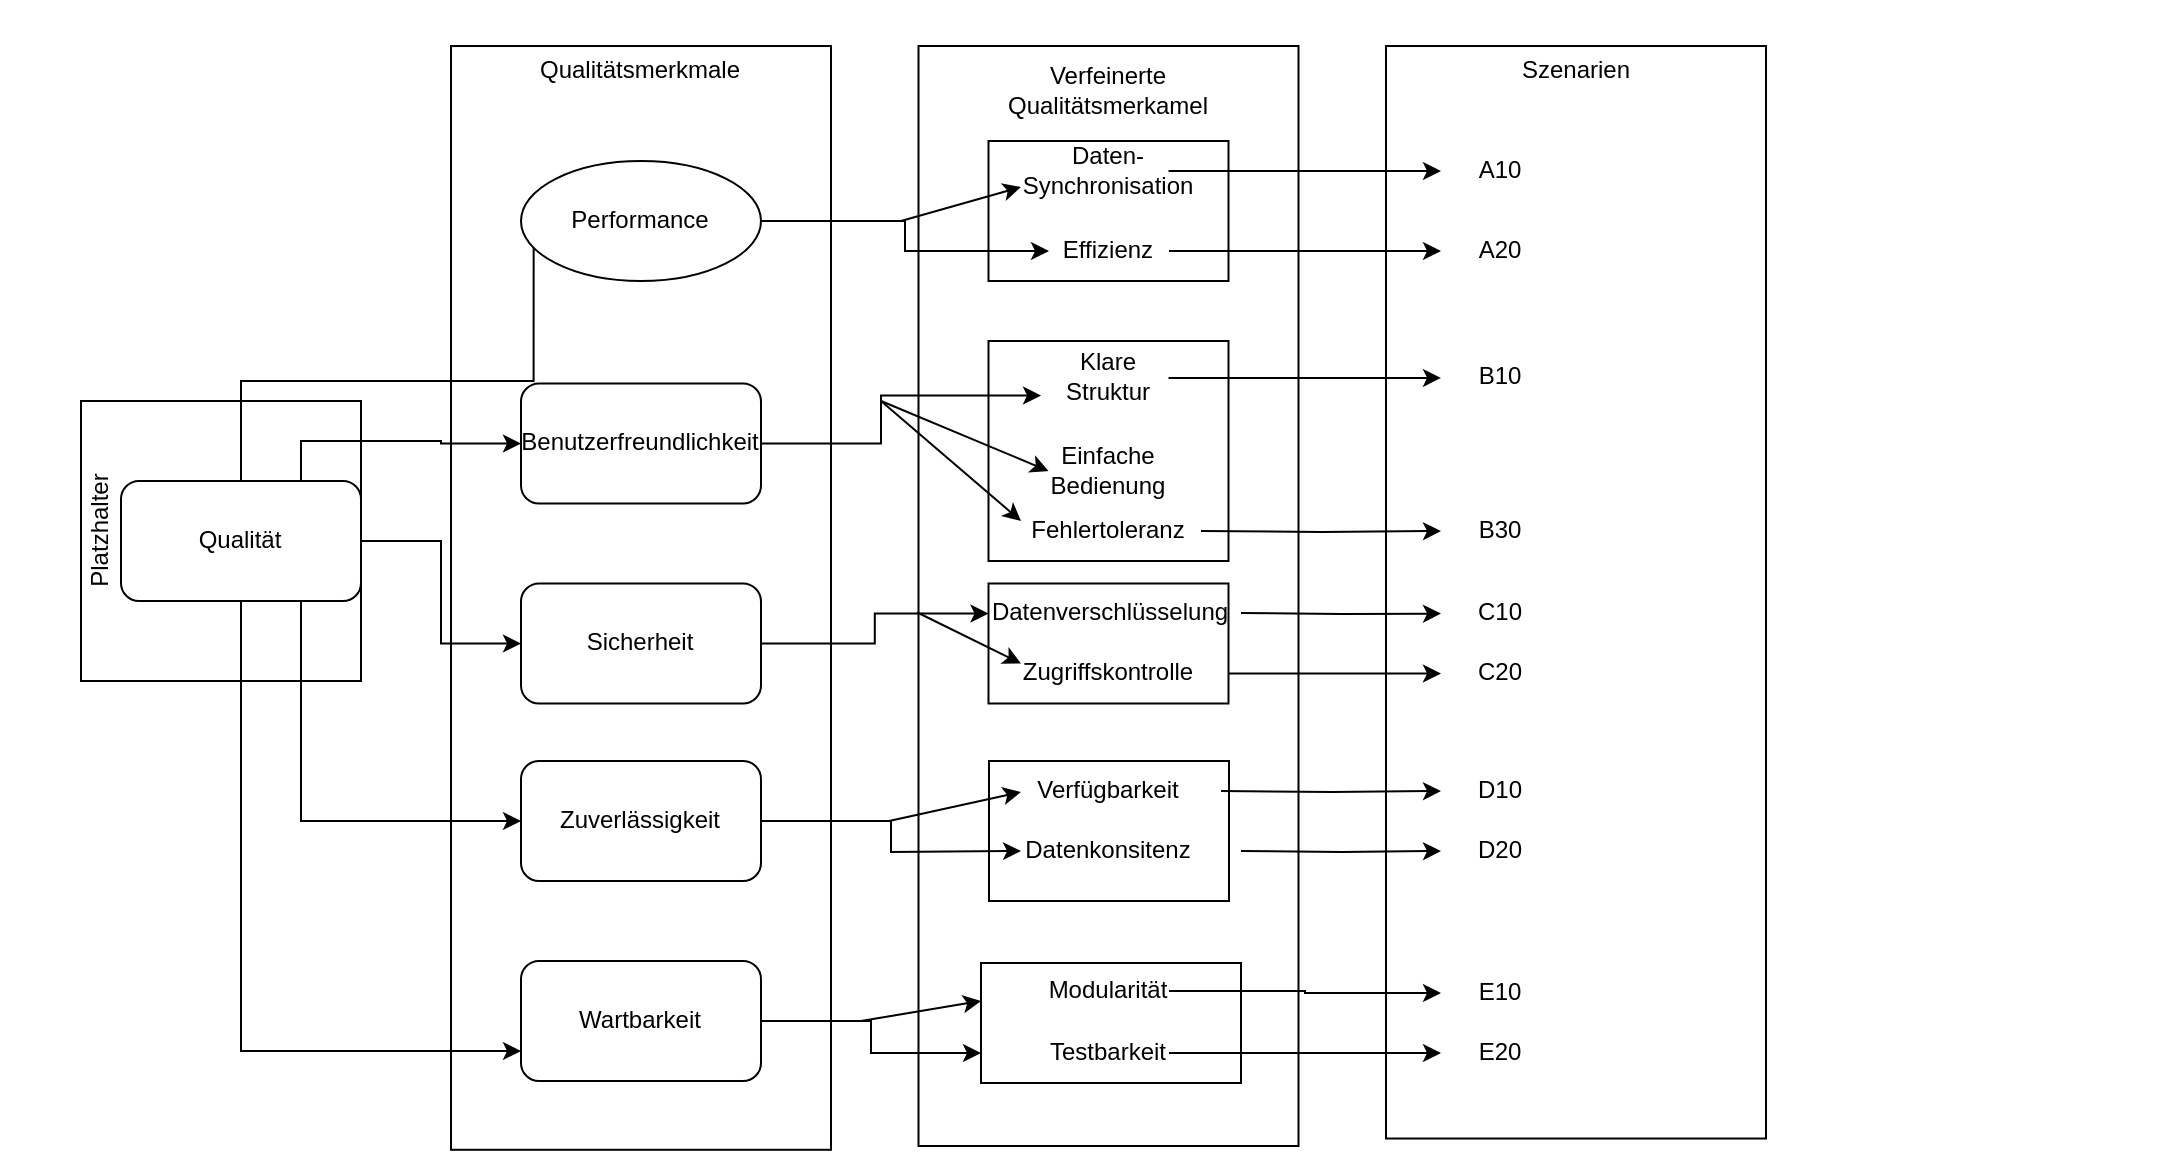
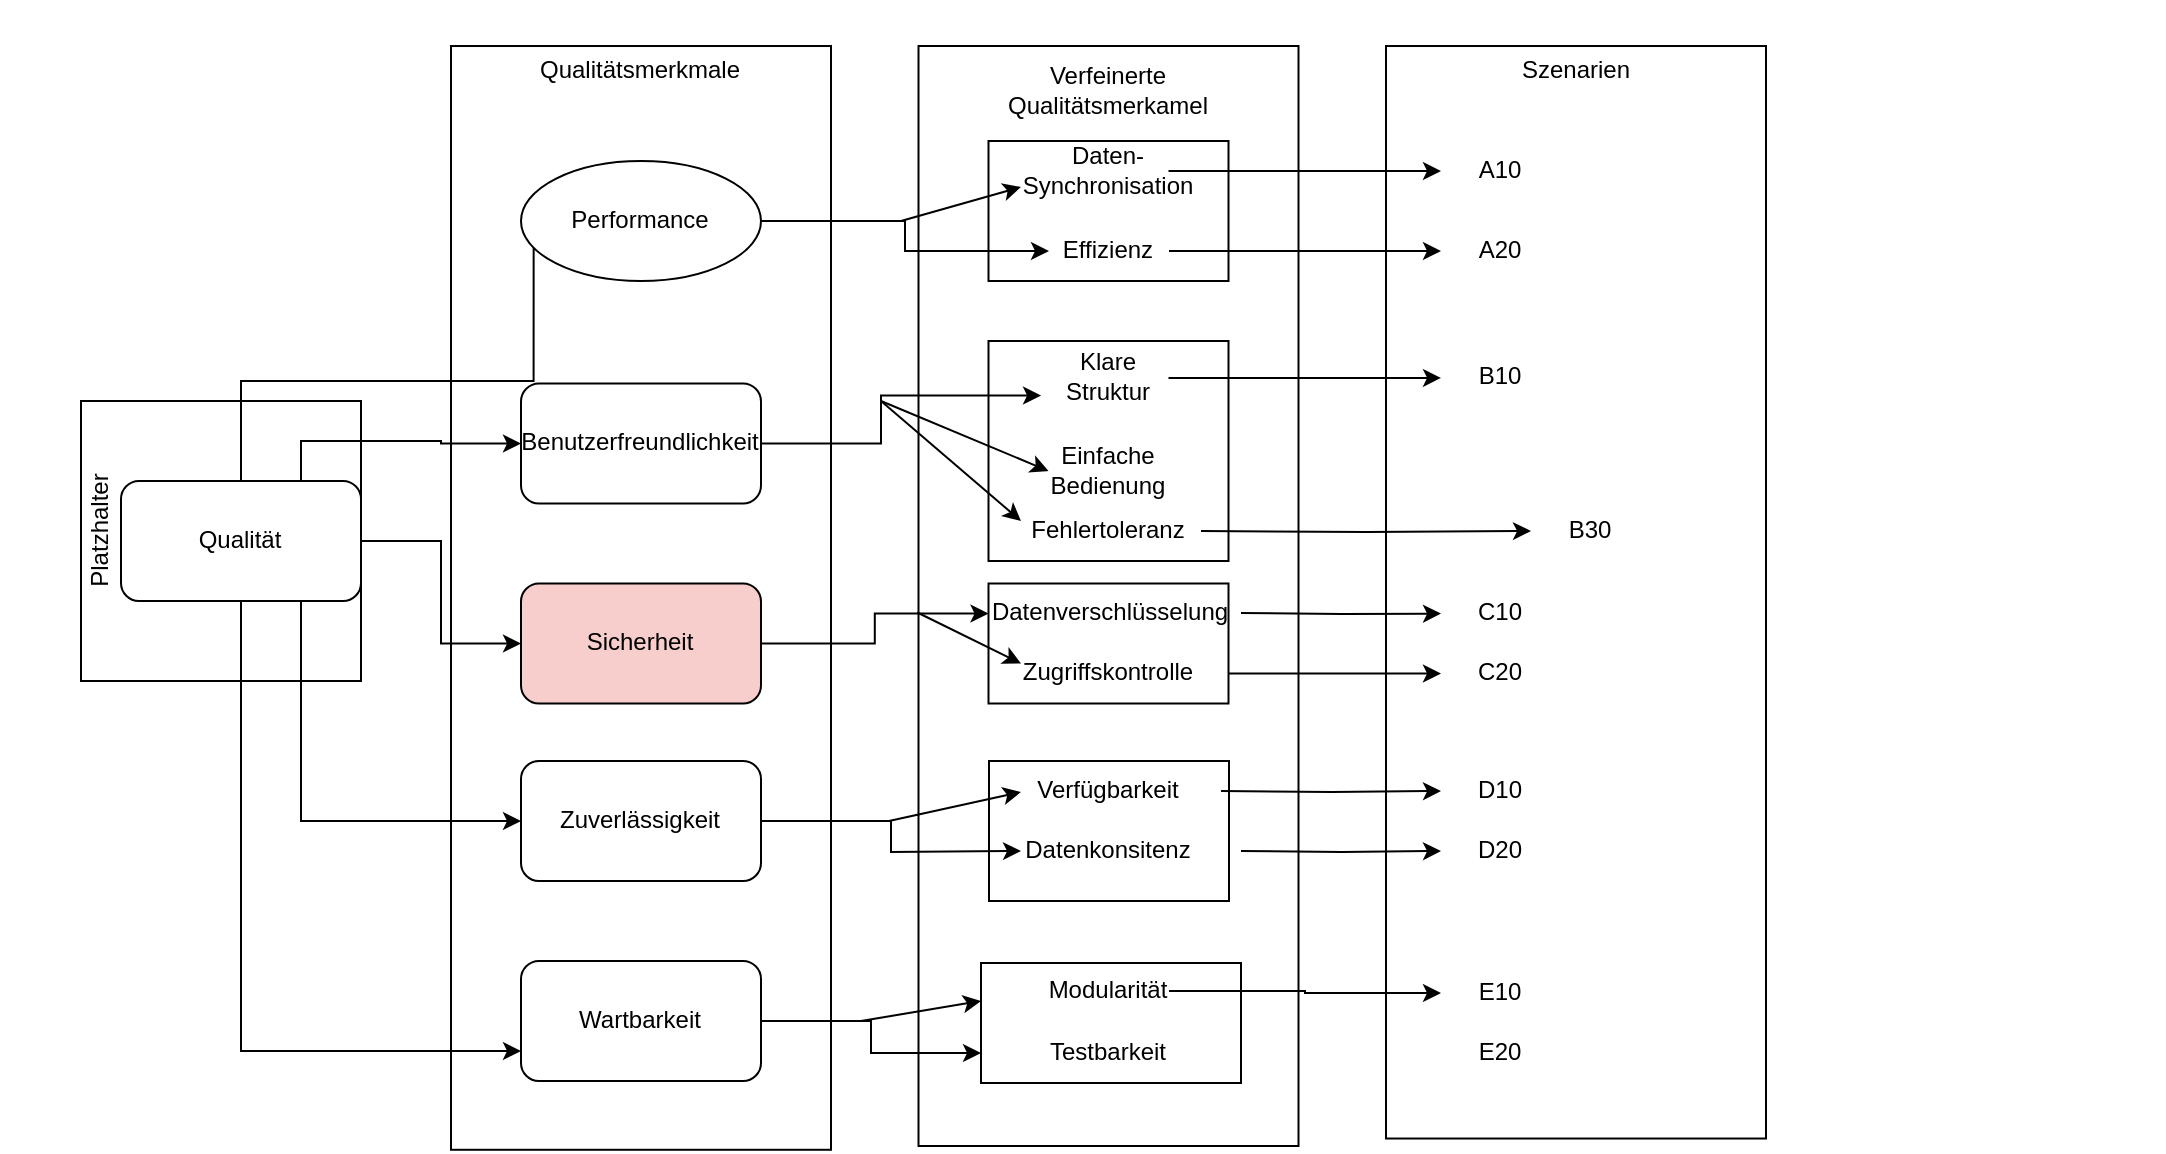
(1501, 531) -> (1591, 531)
(641, 644) -> (641, 644)
(1298, 1053) -> none
